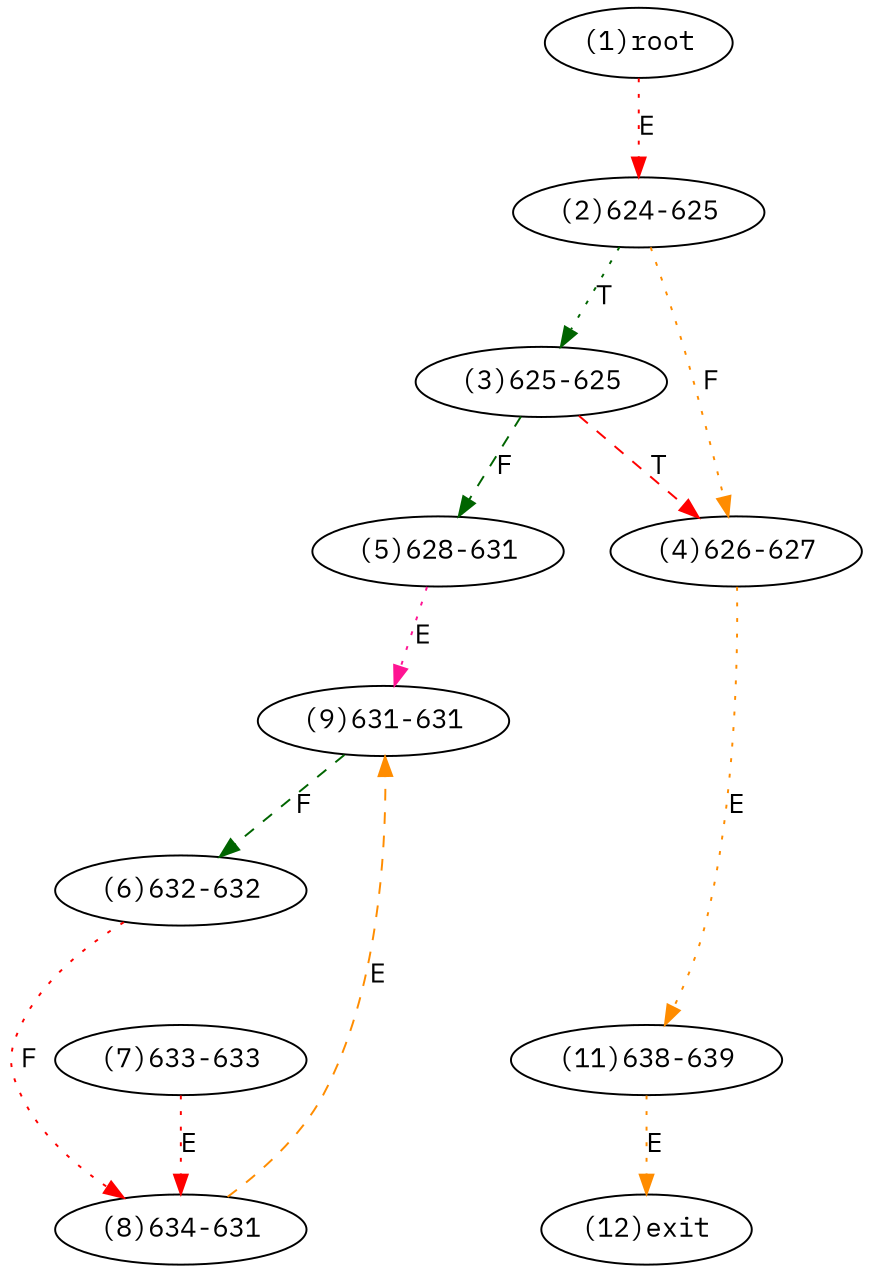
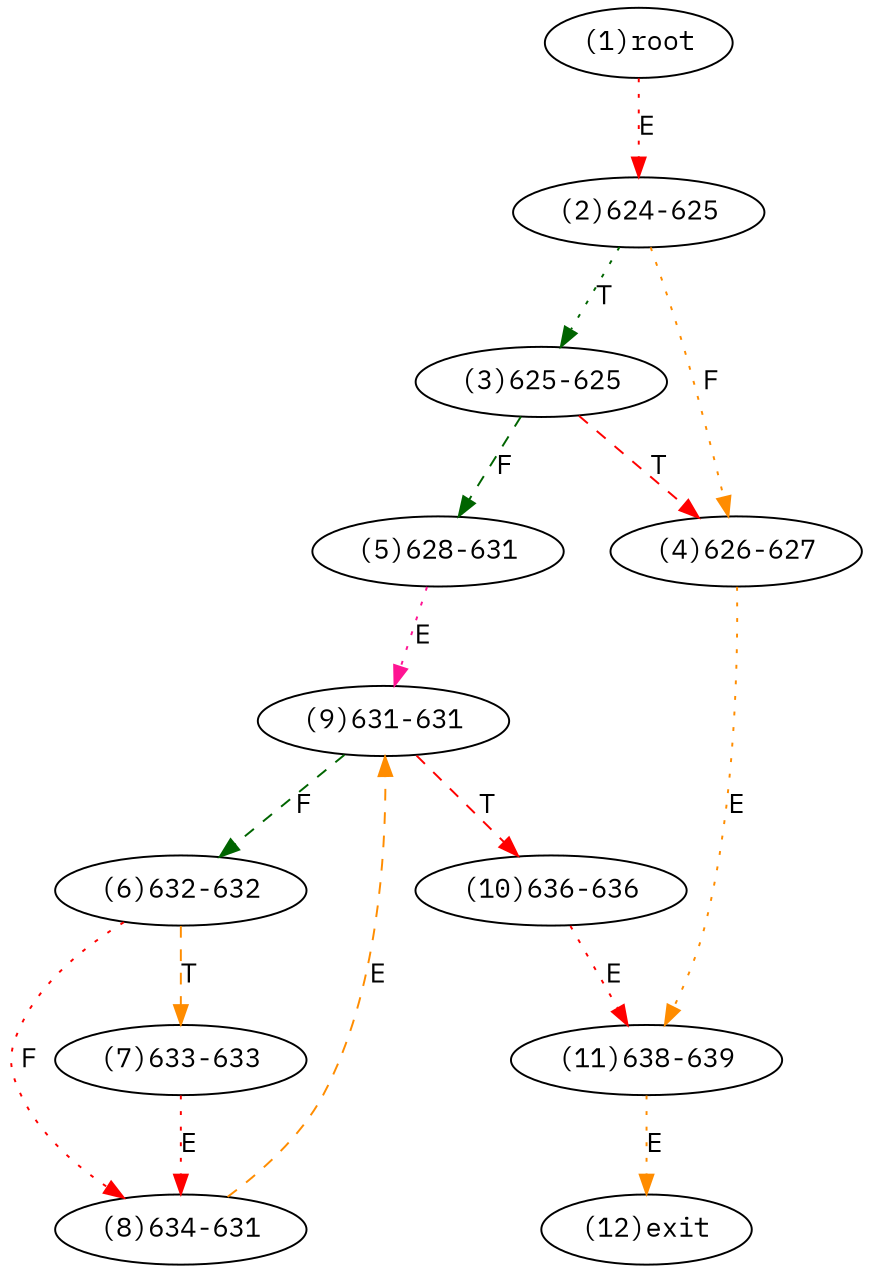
none -> (551, 891)
none -> (181, 965)
